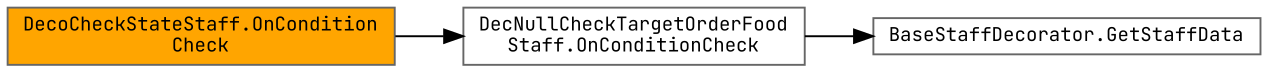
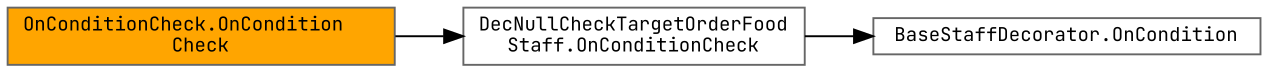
(201, 36) -> (201, 36)
(1067, 36) -> (1067, 36)
